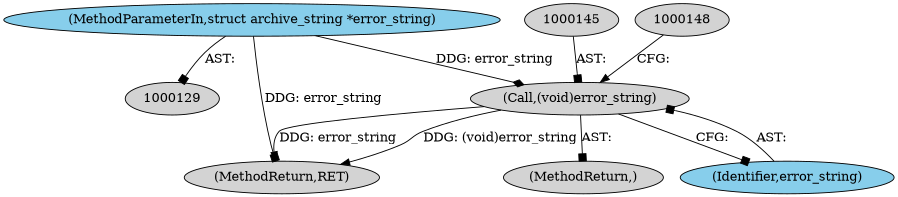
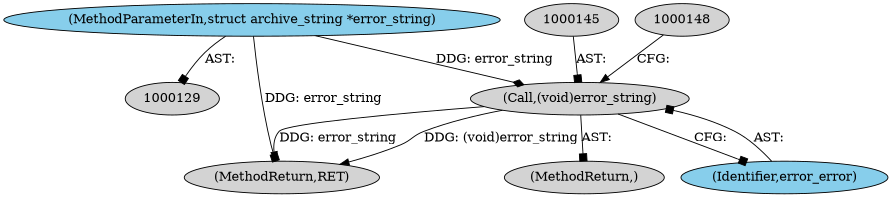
(787, 177) -> (784, 177)
